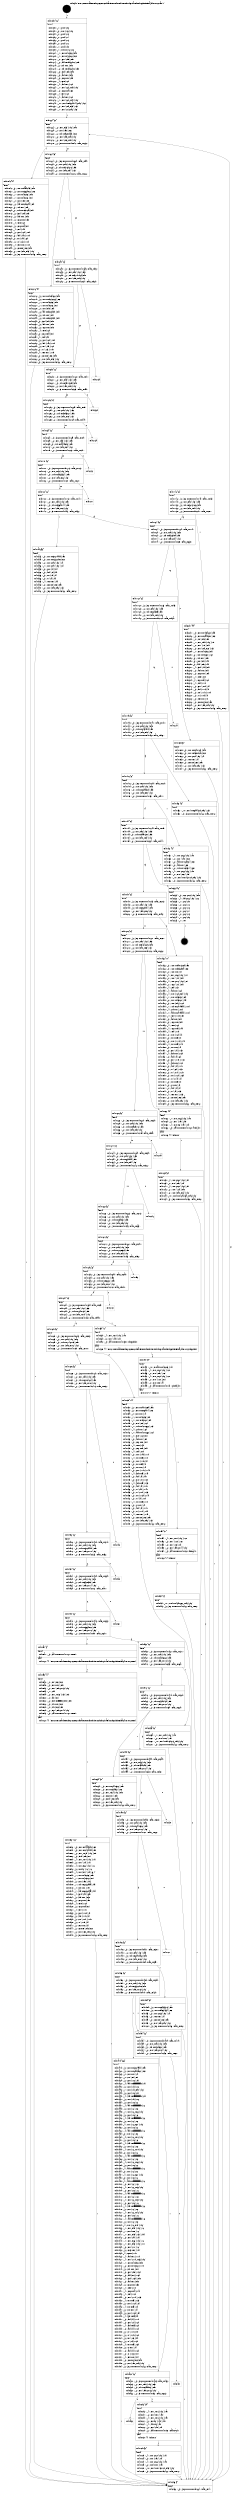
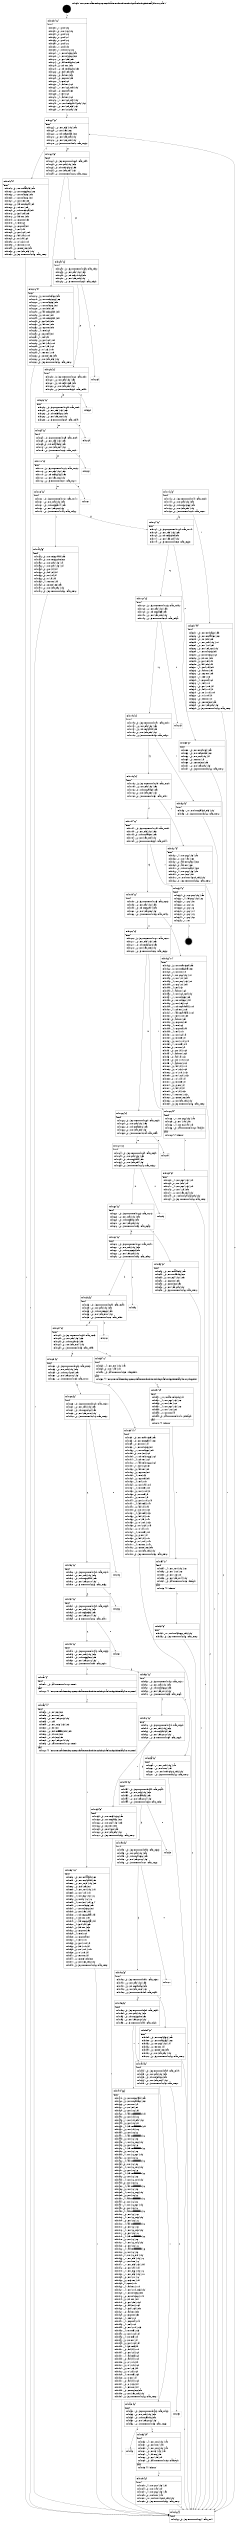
none -> (176, 1278)
